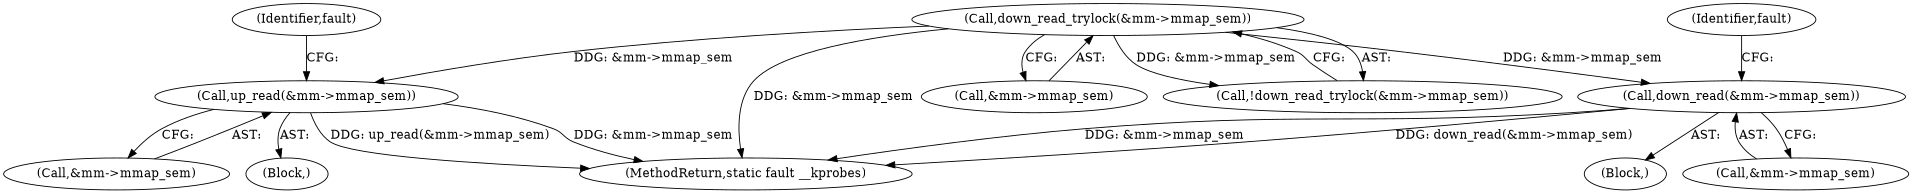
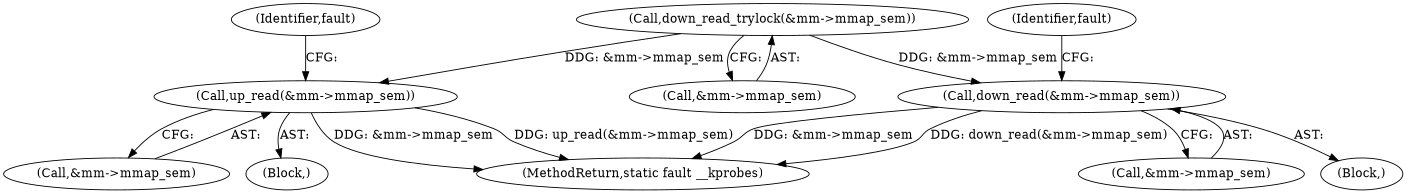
(813, 52) -> none
(1363, 97) -> none
